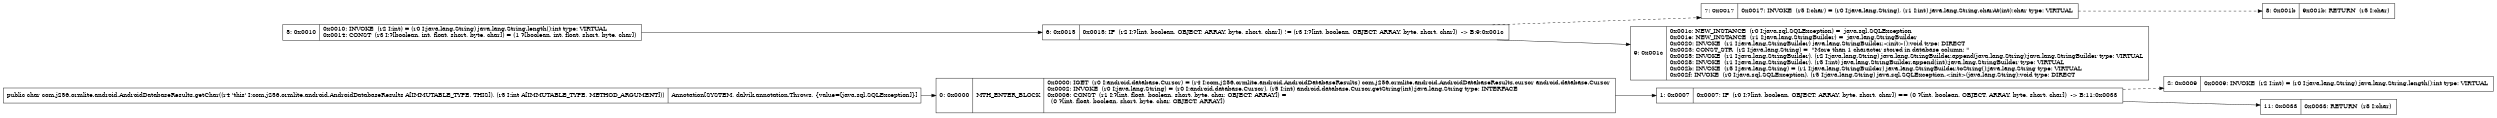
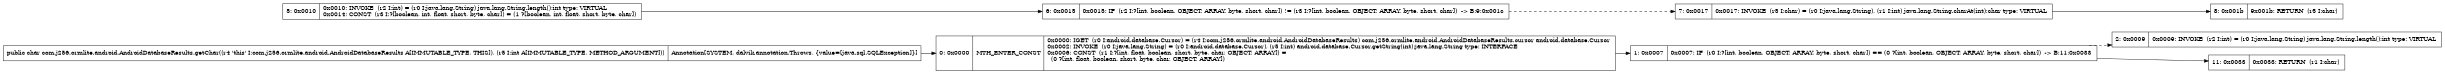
(2168, 11) -> (2129, 11)
(1890, 53) -> none
(1008, 95) -> (1008, 53)
(2349, 107) -> (2297, 62)
